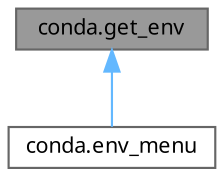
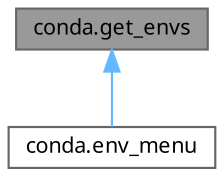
(112, 29) -> (112, 29)
